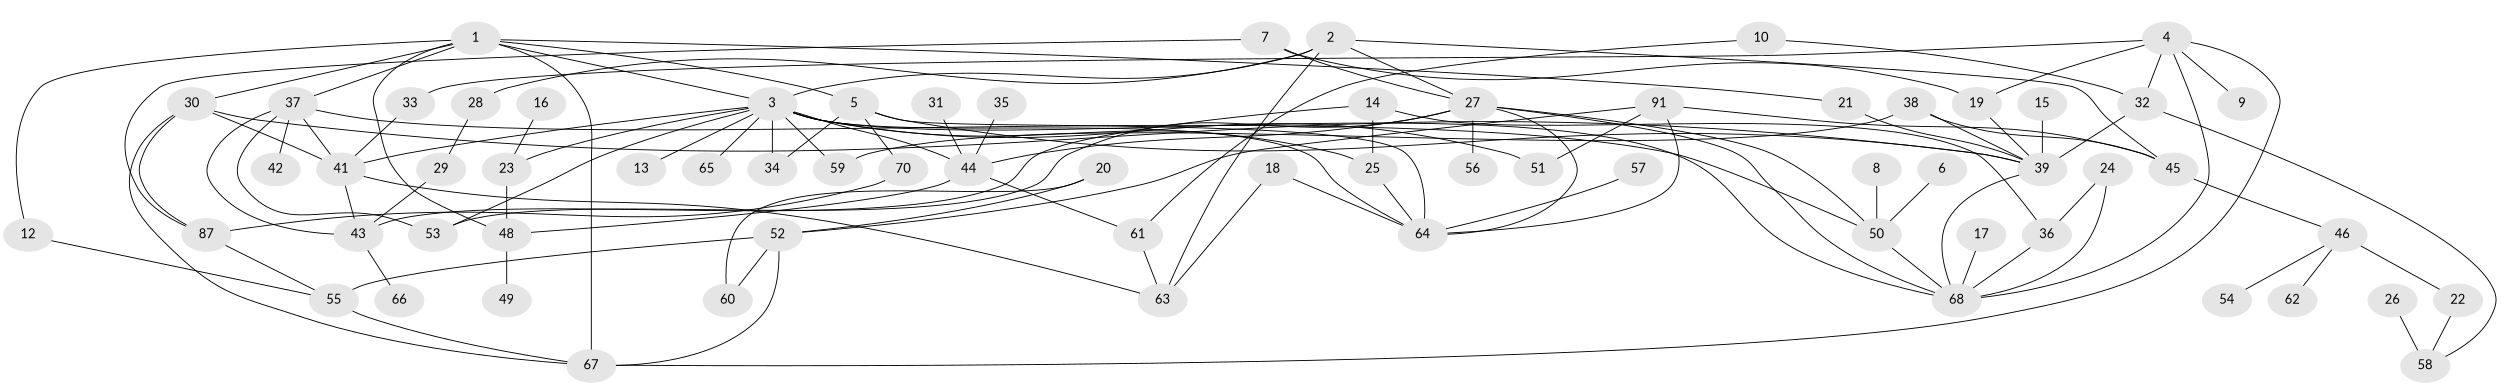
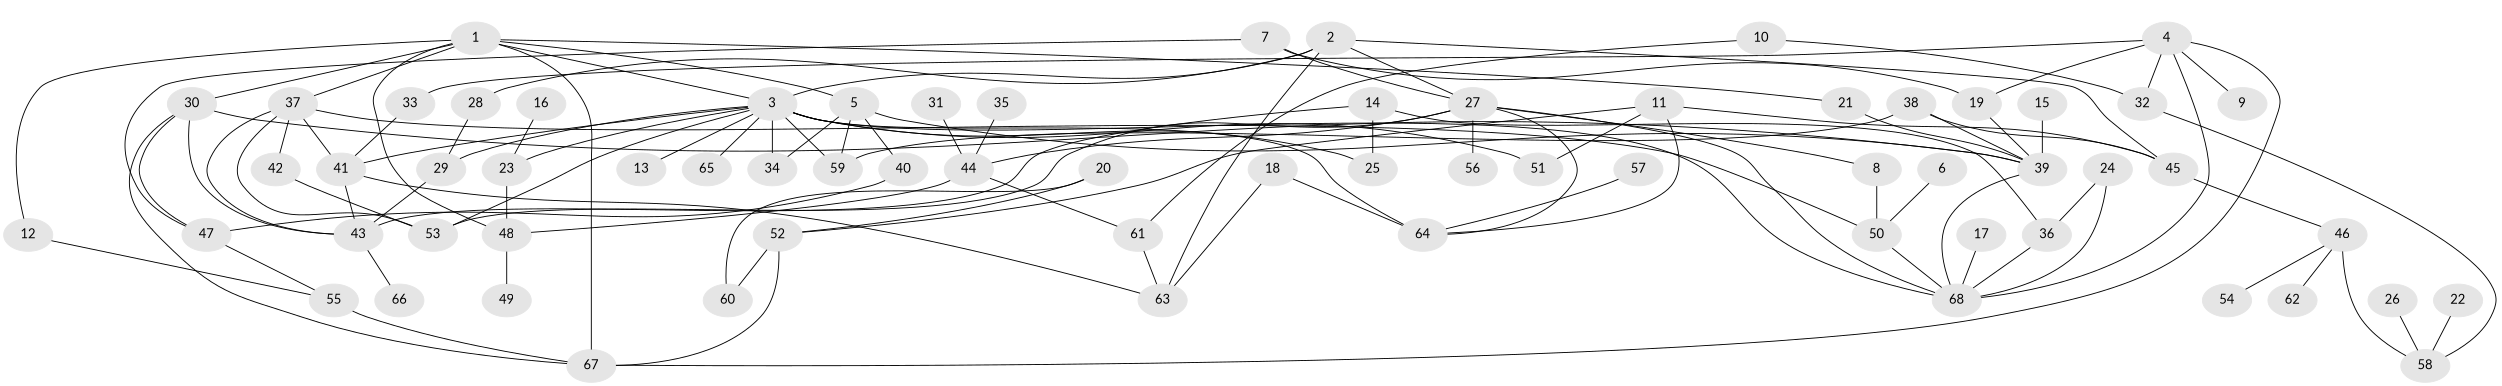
(1659, 104) -> (1659, 104)
(1176, 127) -> (846, 137)
(268, 136) -> (219, 200)
(2094, 136) -> none
(888, 138) -> (602, 124)
(1740, 144) -> (1747, 143)
(903, 169) -> (903, 169)
(1398, 202) -> none
none -> (356, 205)
(207, 235) -> (207, 235)
(552, 256) -> none
(2400, 268) -> (2358, 314)
